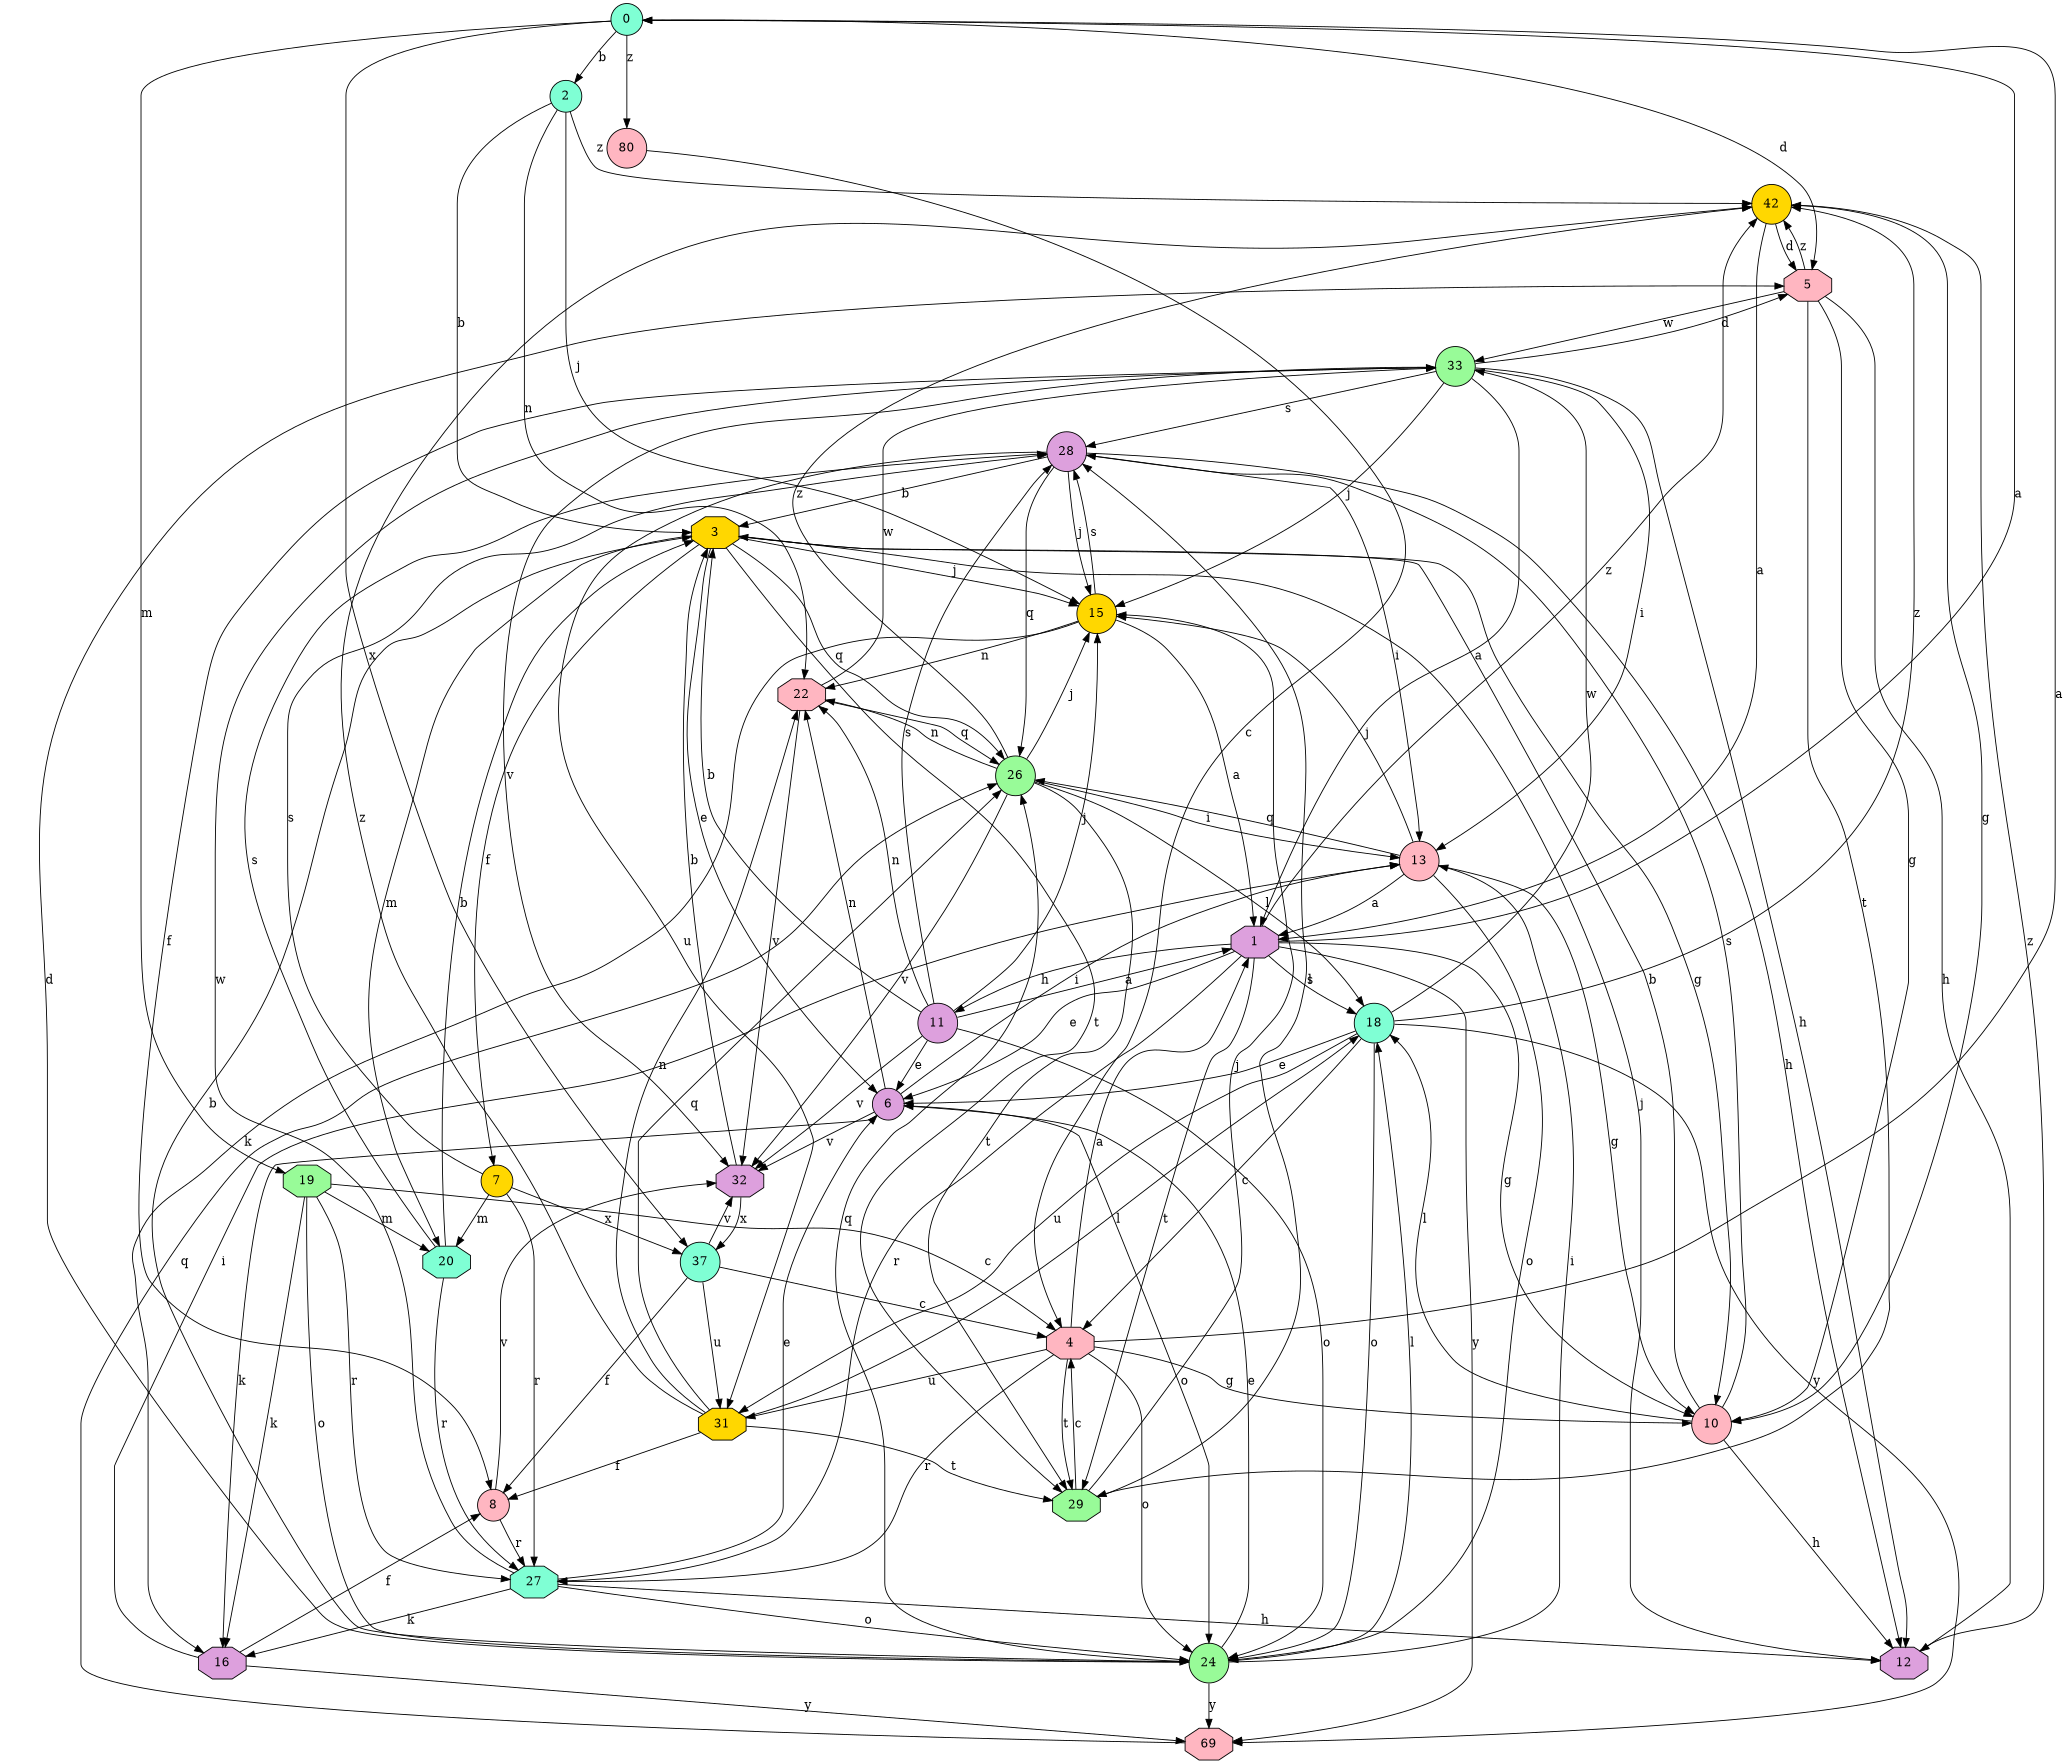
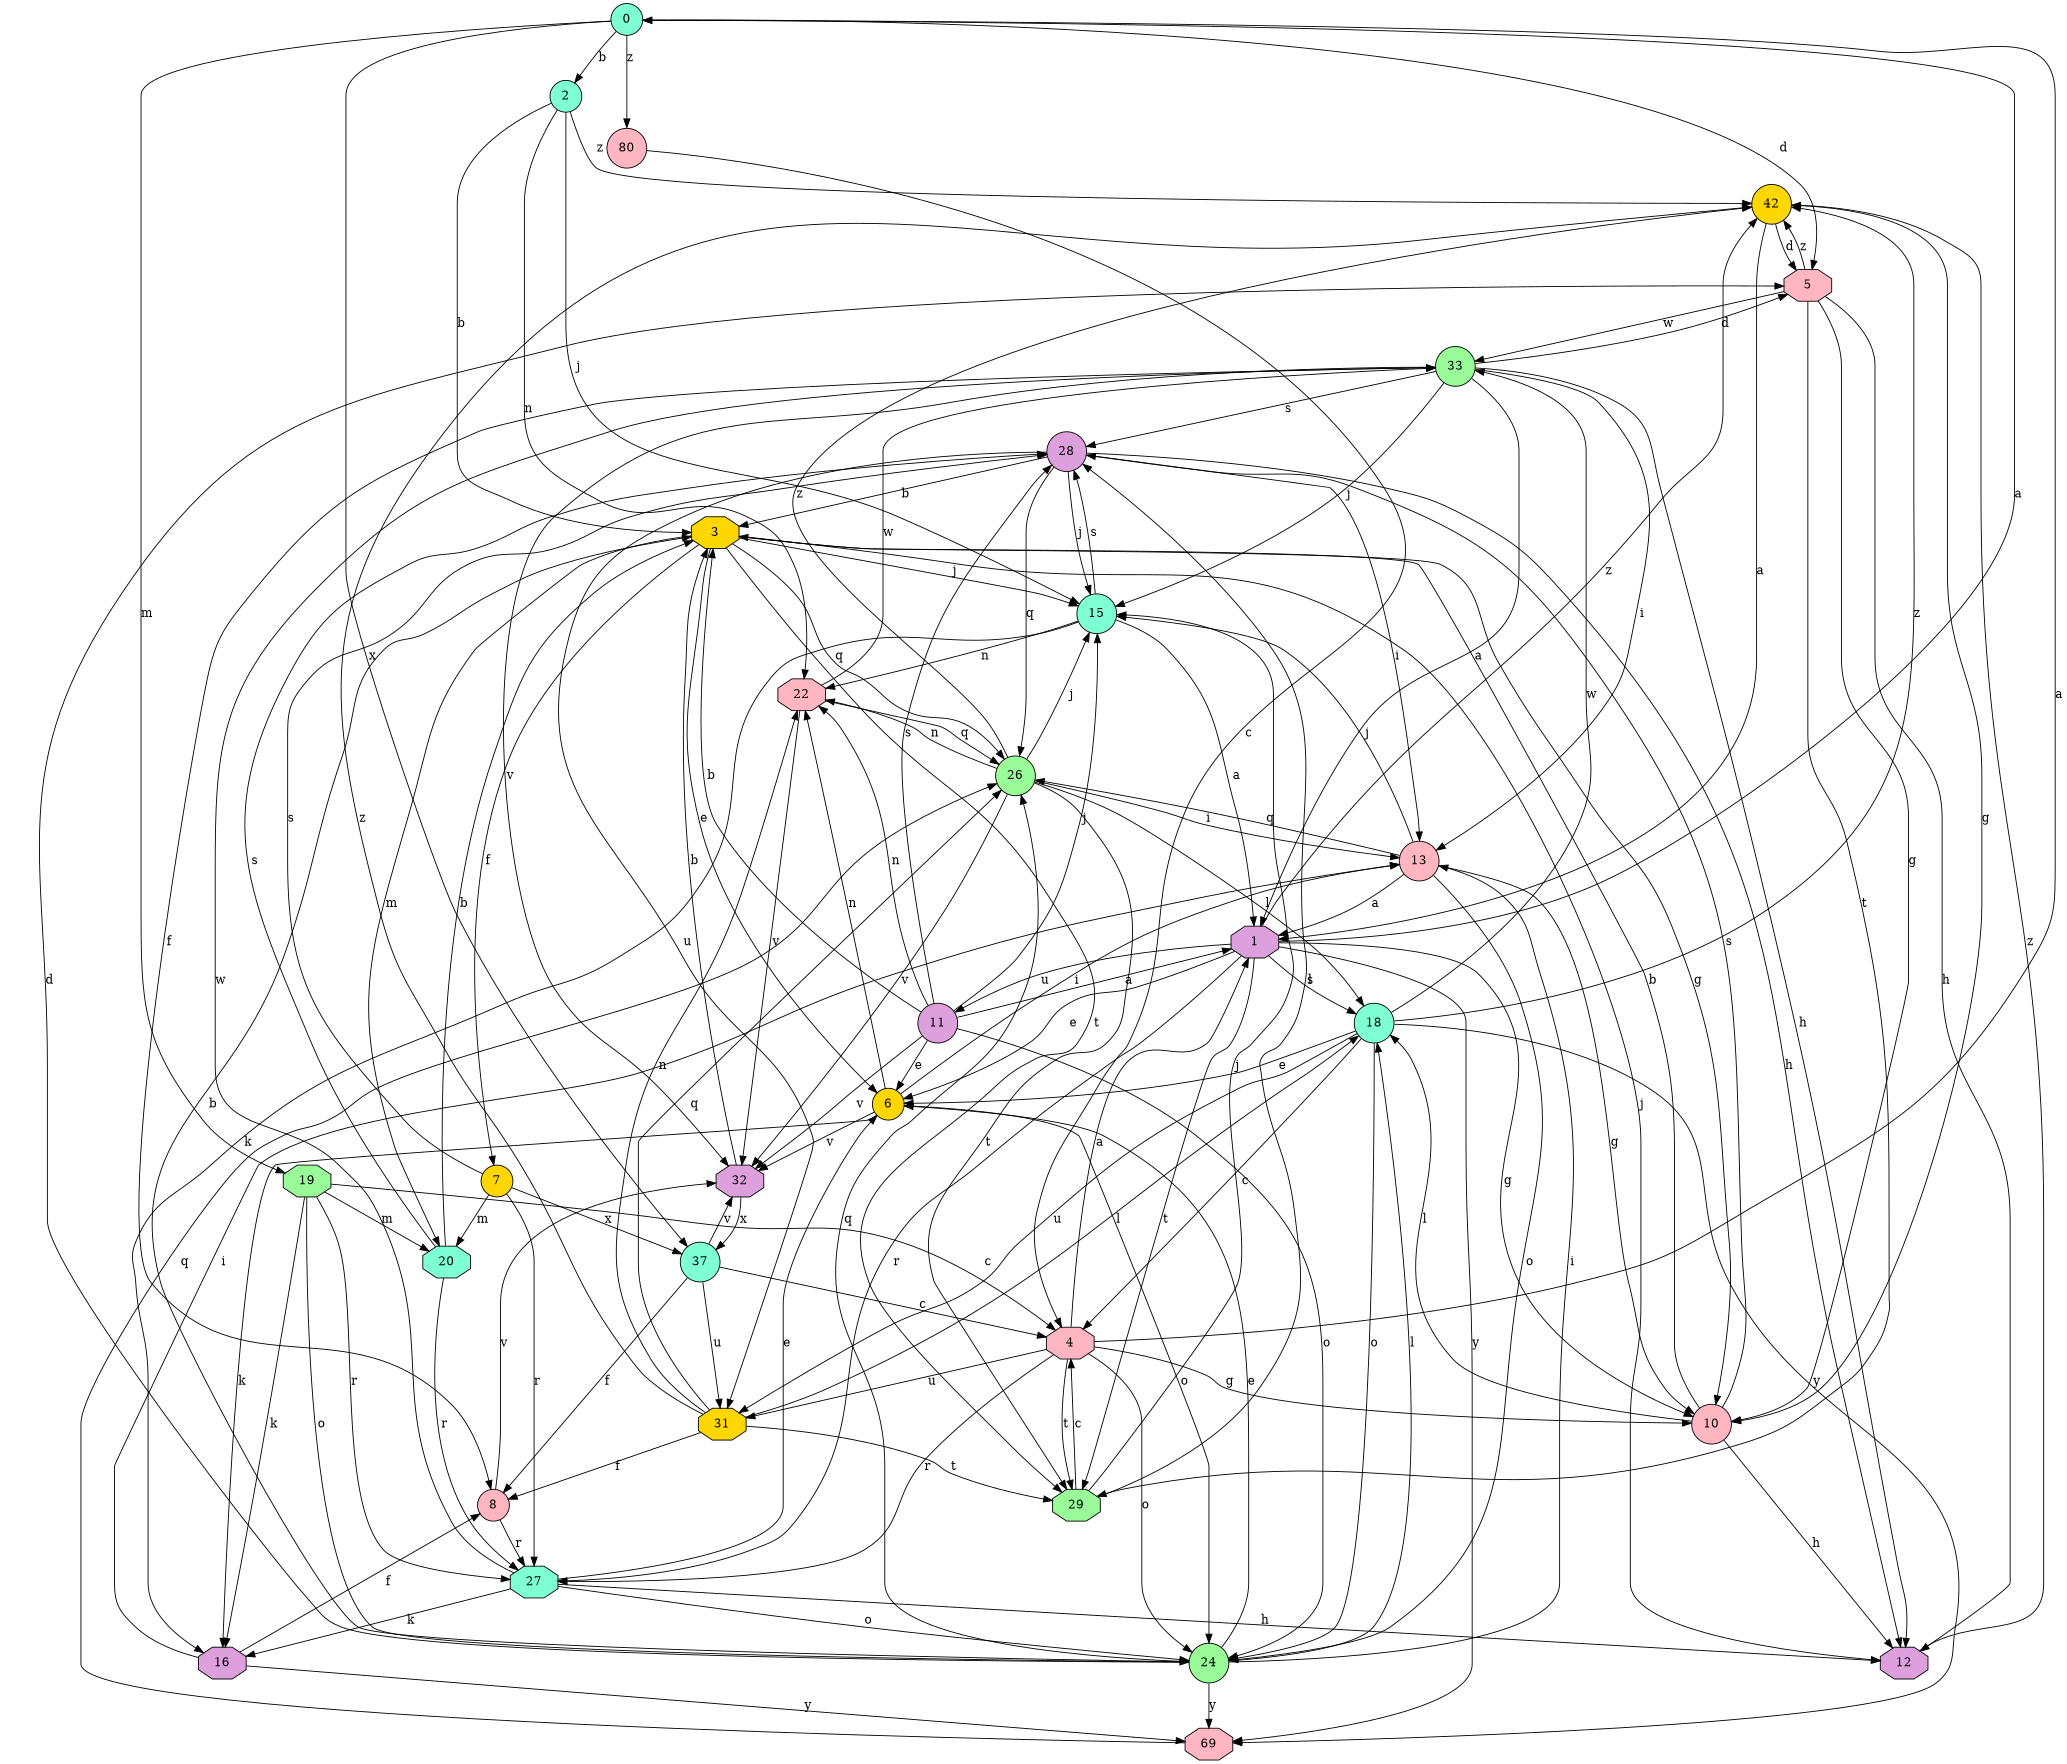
(1097, 614) -> (1097, 614)
(1046, 981) -> (1046, 981)
(888, 1104) -> (888, 1104)
